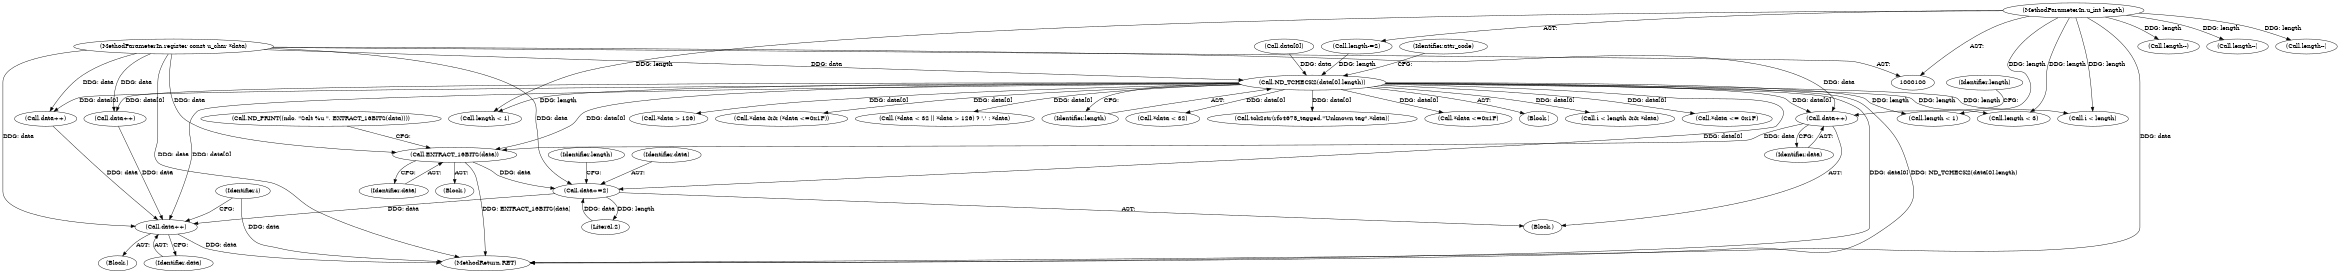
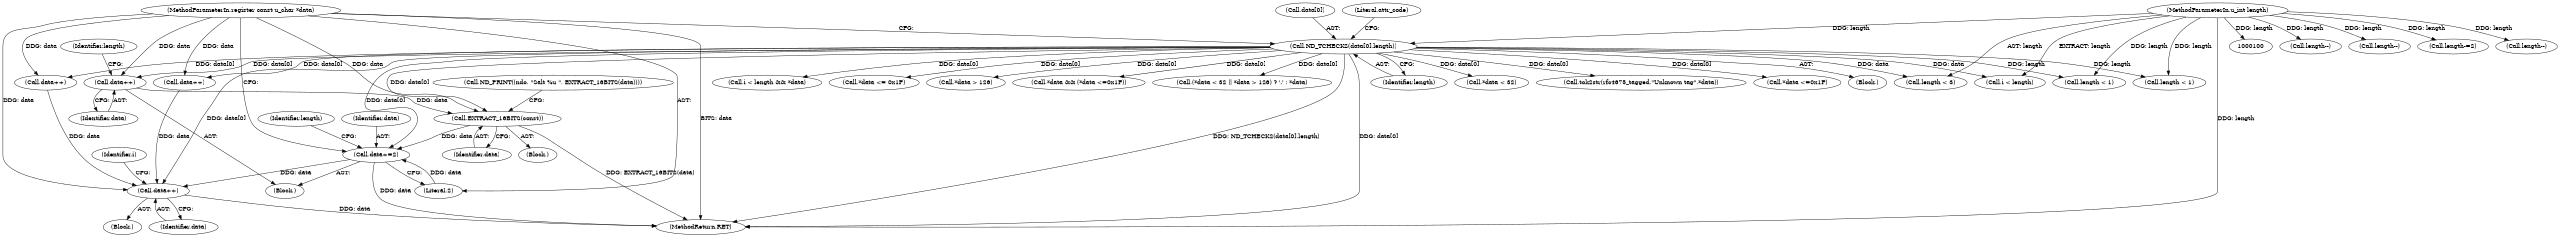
(1551, 28) -> (2427, 28)
(1444, 47) -> (1382, 10)
(1978, 47) -> (2254, 28)
(1329, 55) -> (630, 57)
(1337, 63) -> (1784, 28)
(827, 65) -> (907, 28)
(1316, 65) -> (1334, 28)
(2067, 65) -> (2025, 47)
(2107, 65) -> (2085, 47)
(1937, 101) -> (1873, 65)
(1982, 101) -> (1949, 65)
(552, 119) -> (252, 83)
(2155, 137) -> (2236, 119)
(173, 155) -> (716, 119)
(455, 155) -> (498, 119)
(636, 209) -> (415, 173)
(322, 254) -> (488, 218)
